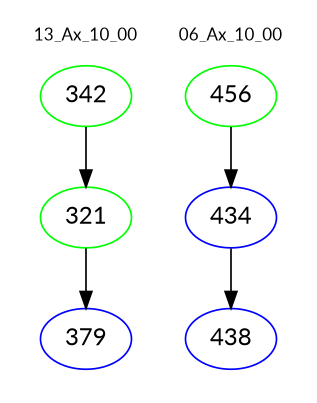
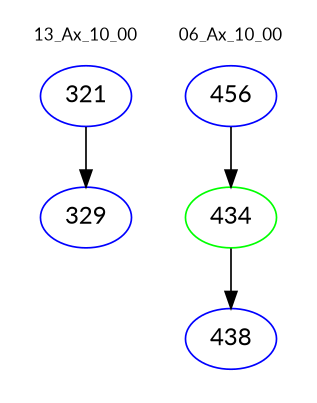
(86, 96) -> none
(231, 96) -> (231, 96)
(86, 218) -> (86, 96)
(231, 218) -> (231, 218)
(86, 339) -> (86, 218)
